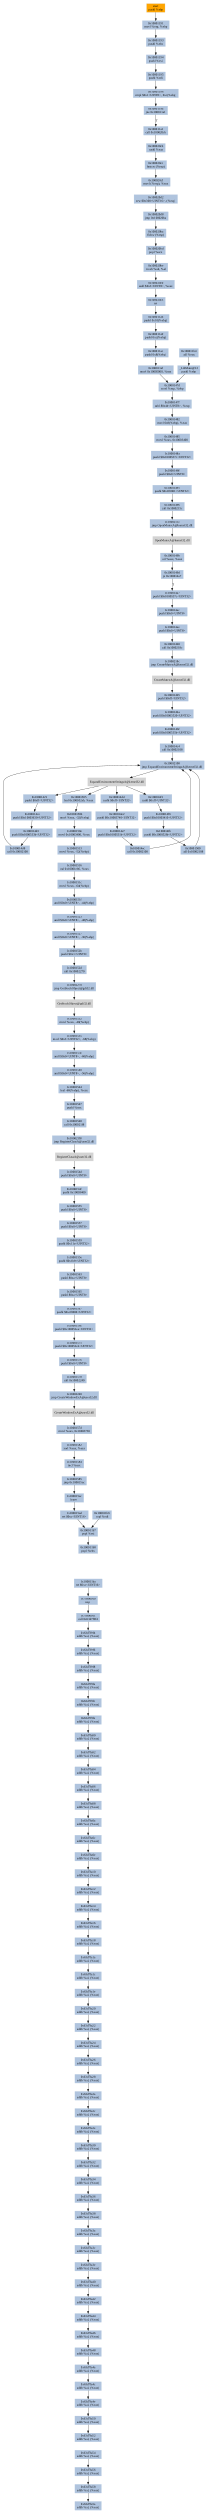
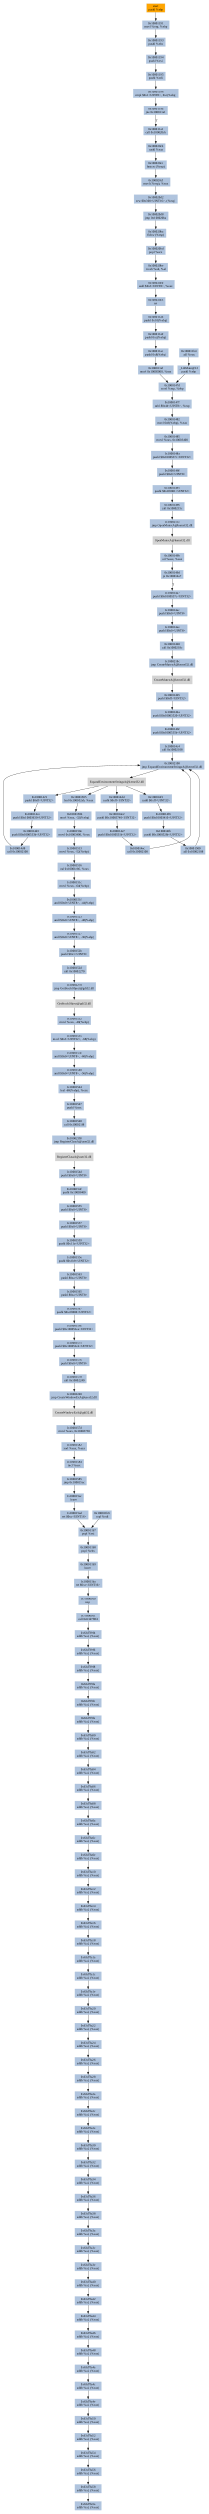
(74, 1413) -> (74, 1413)
none -> (88, 1566)
none -> (88, 2445)
